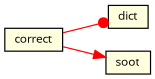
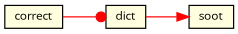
(79, 51) -> (161, 17)
